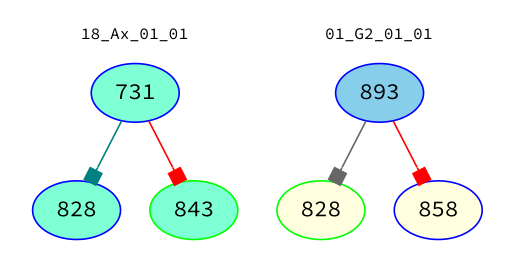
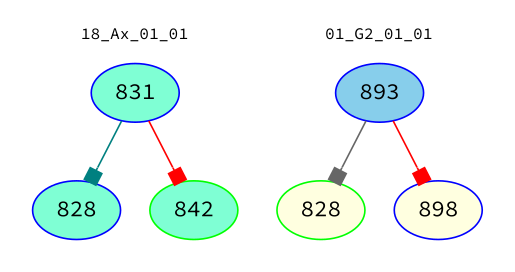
(135, 93) -> (135, 93)
(194, 210) -> (194, 210)
(438, 210) -> (438, 210)
